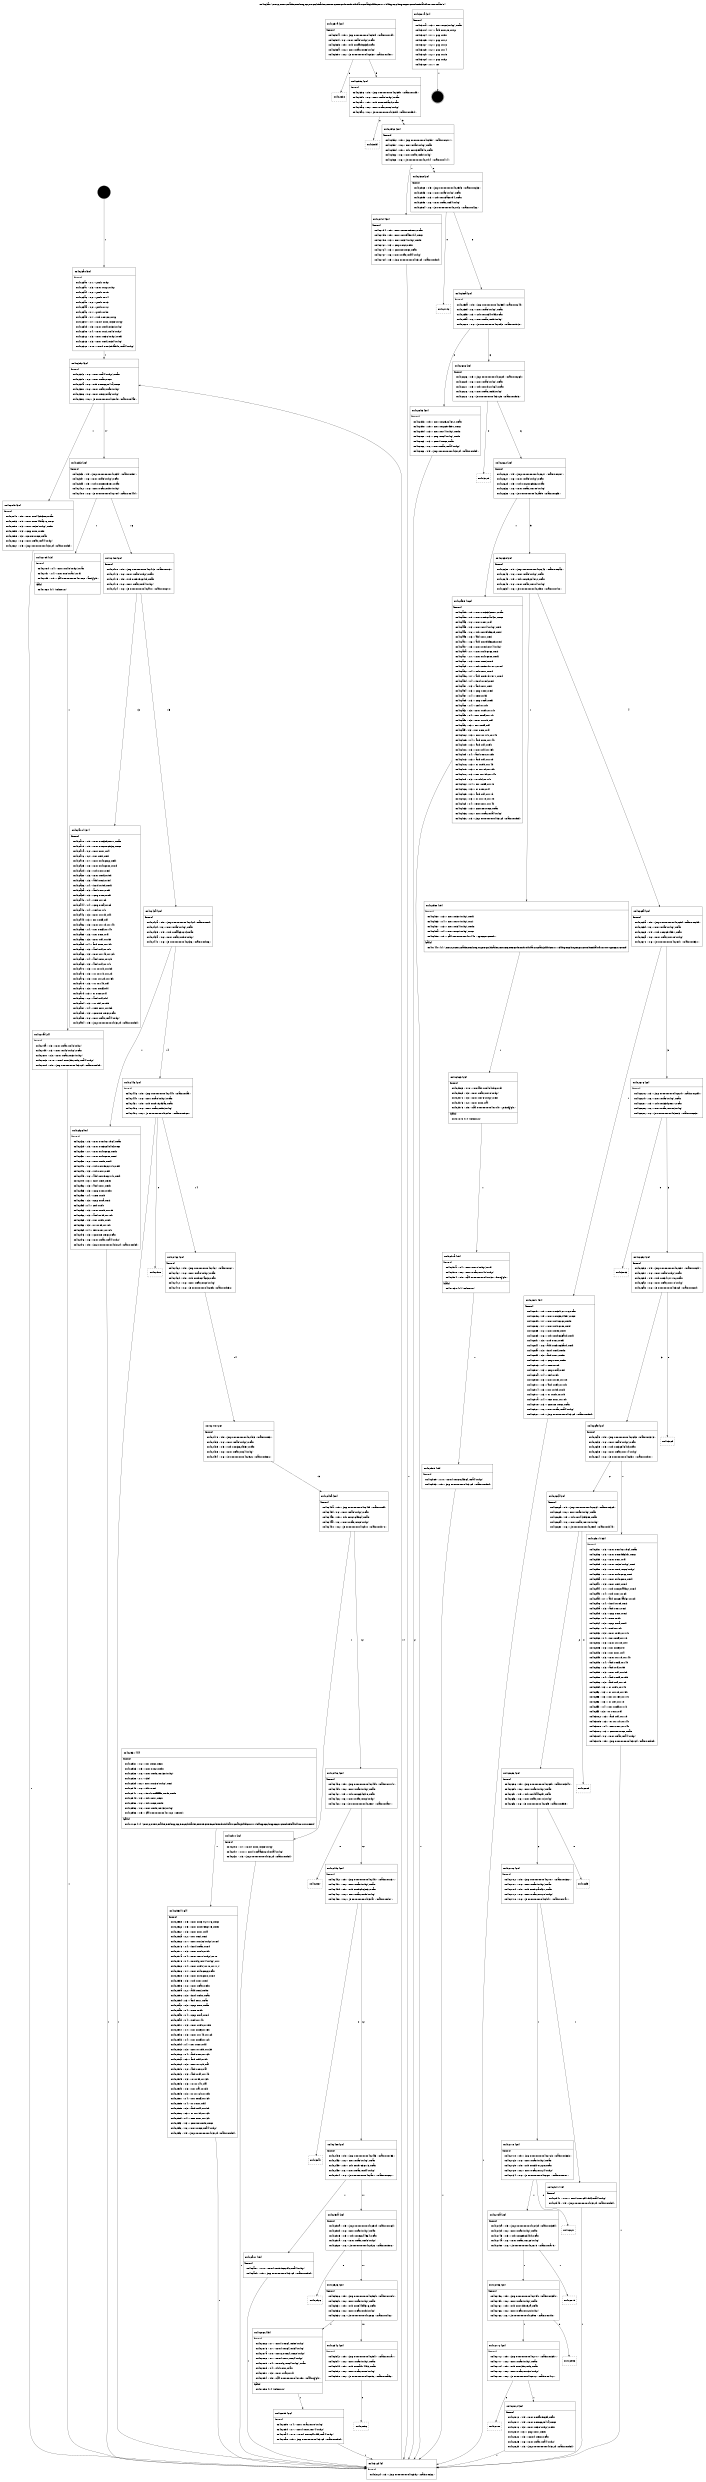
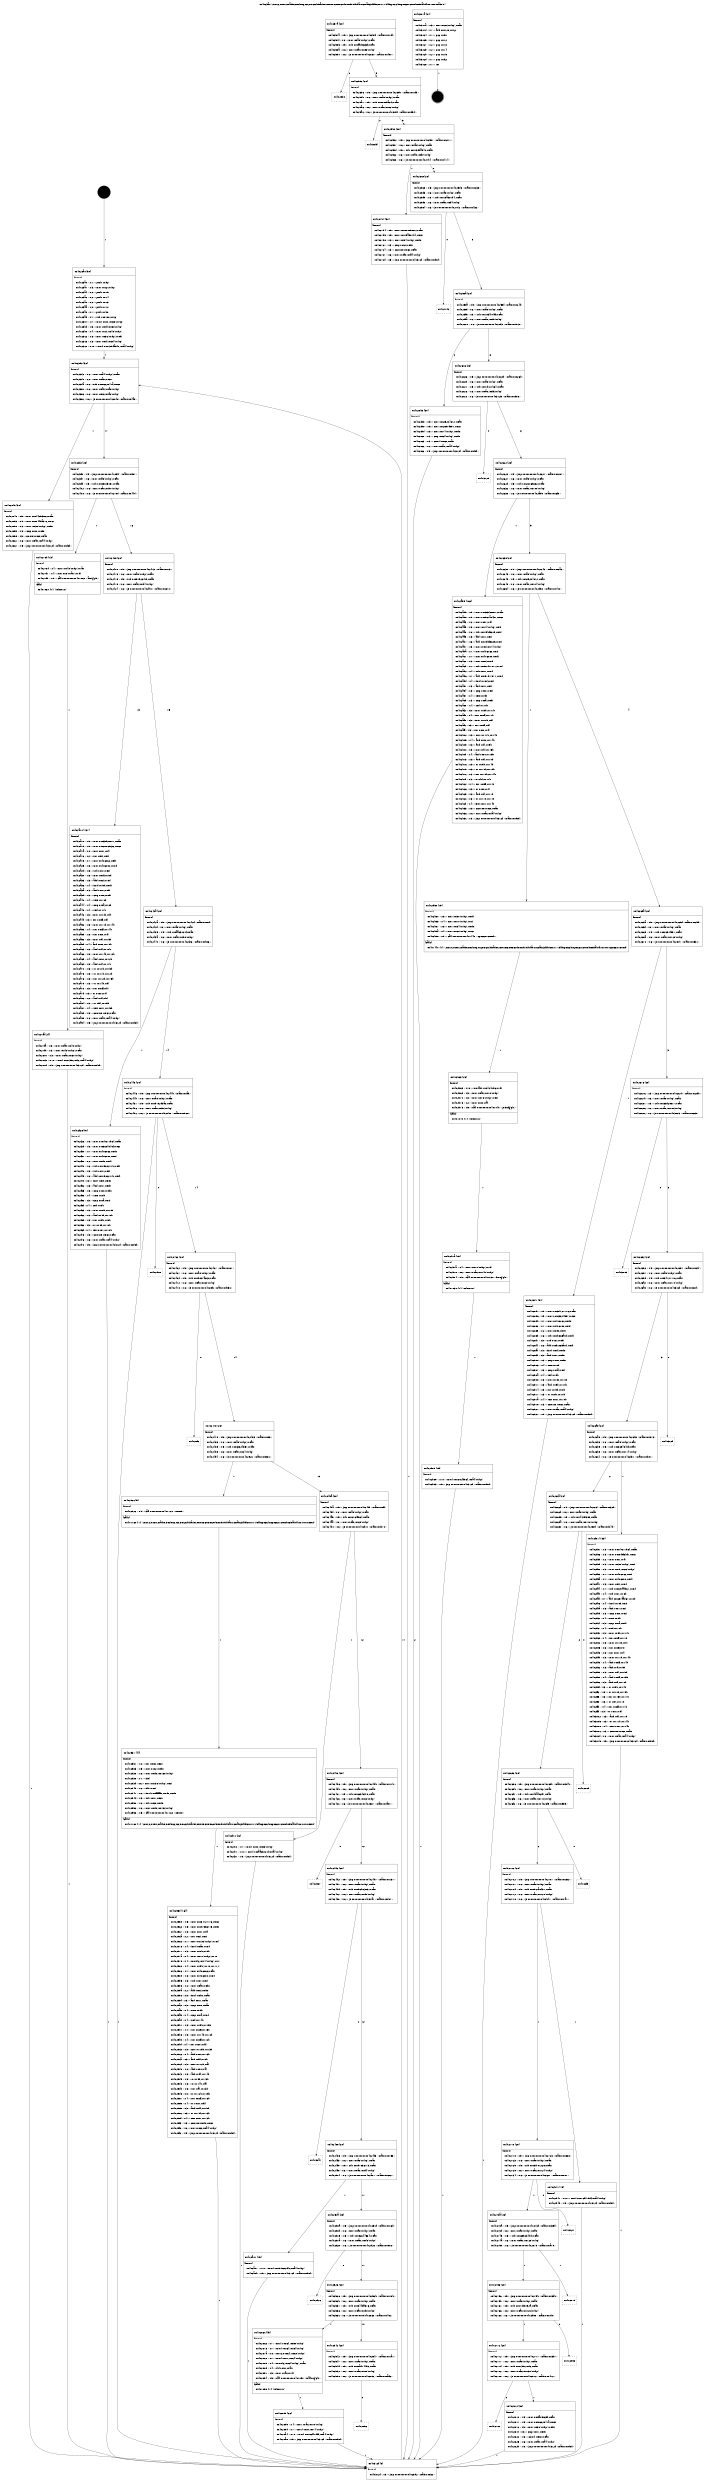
none -> (194, 1441)
none -> (219, 1512)
